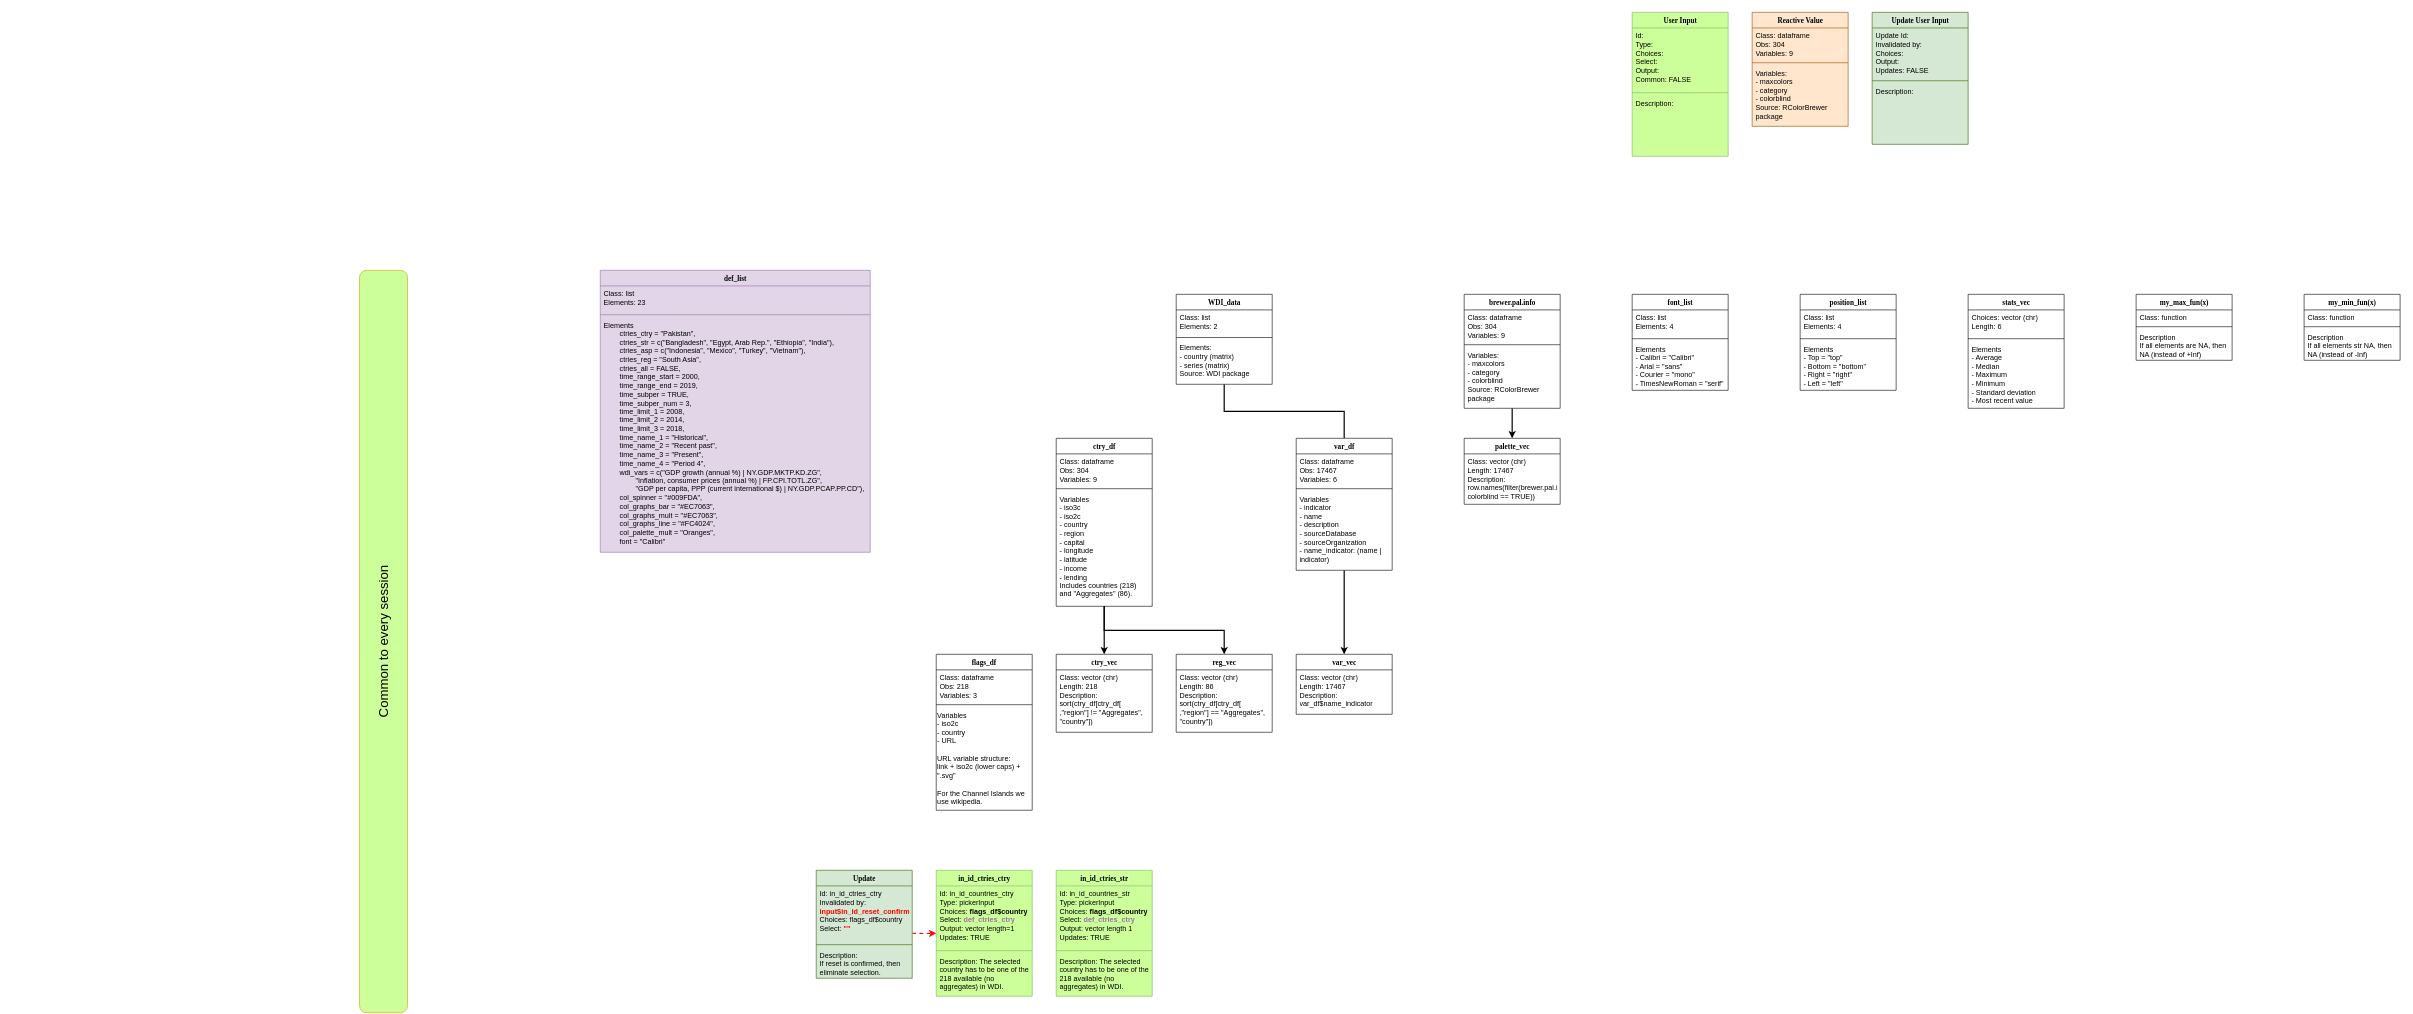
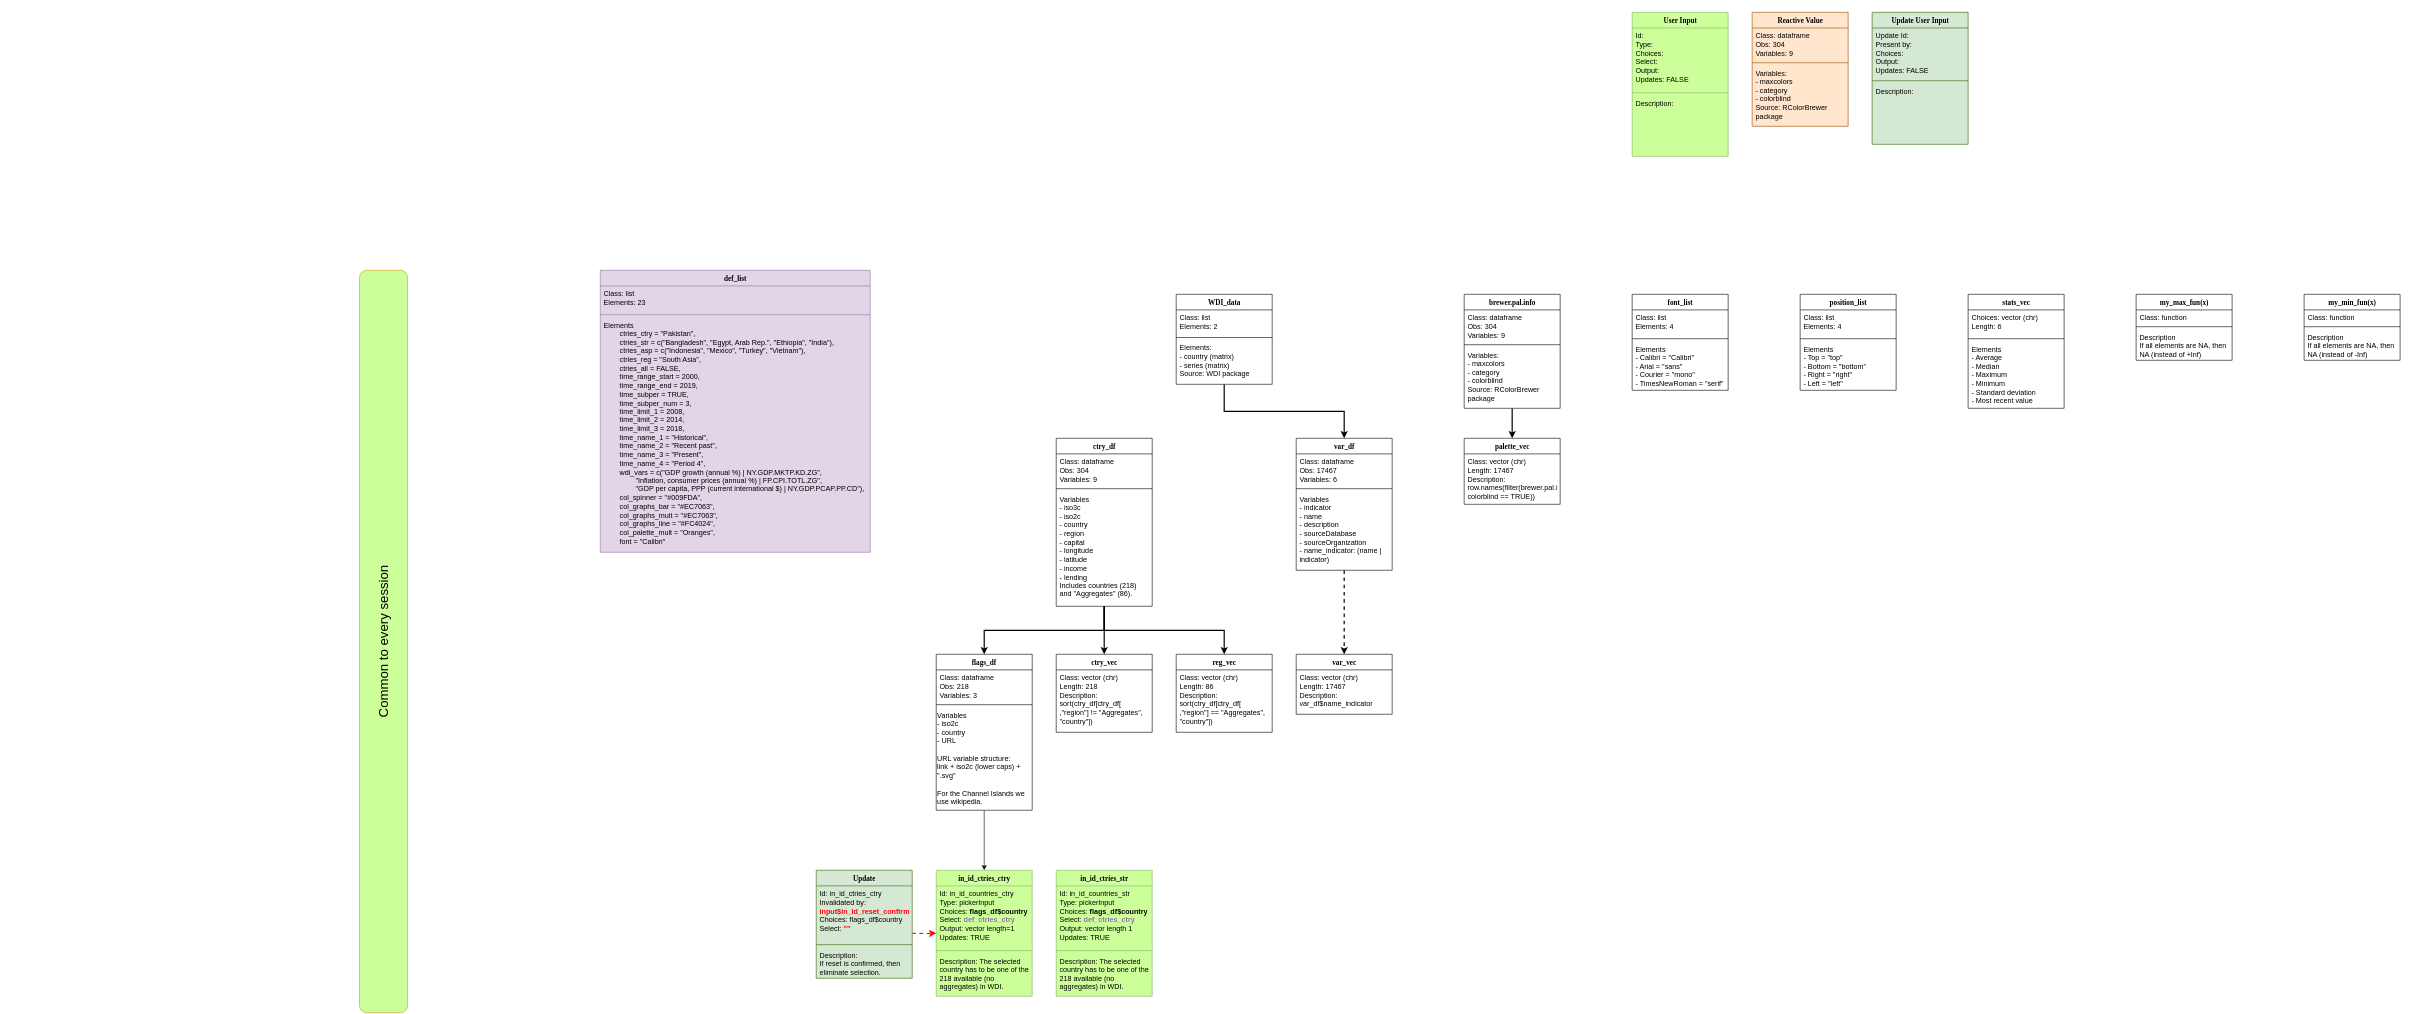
(1902, 54) -> (1902, 54)
(1660, 58) -> (1662, 58)
(2353, 346) -> (2353, 346)
(1344, 433) -> (1344, 431)
(1344, 610) -> (1344, 610)
none -> (1034, 630)
none -> (984, 864)
